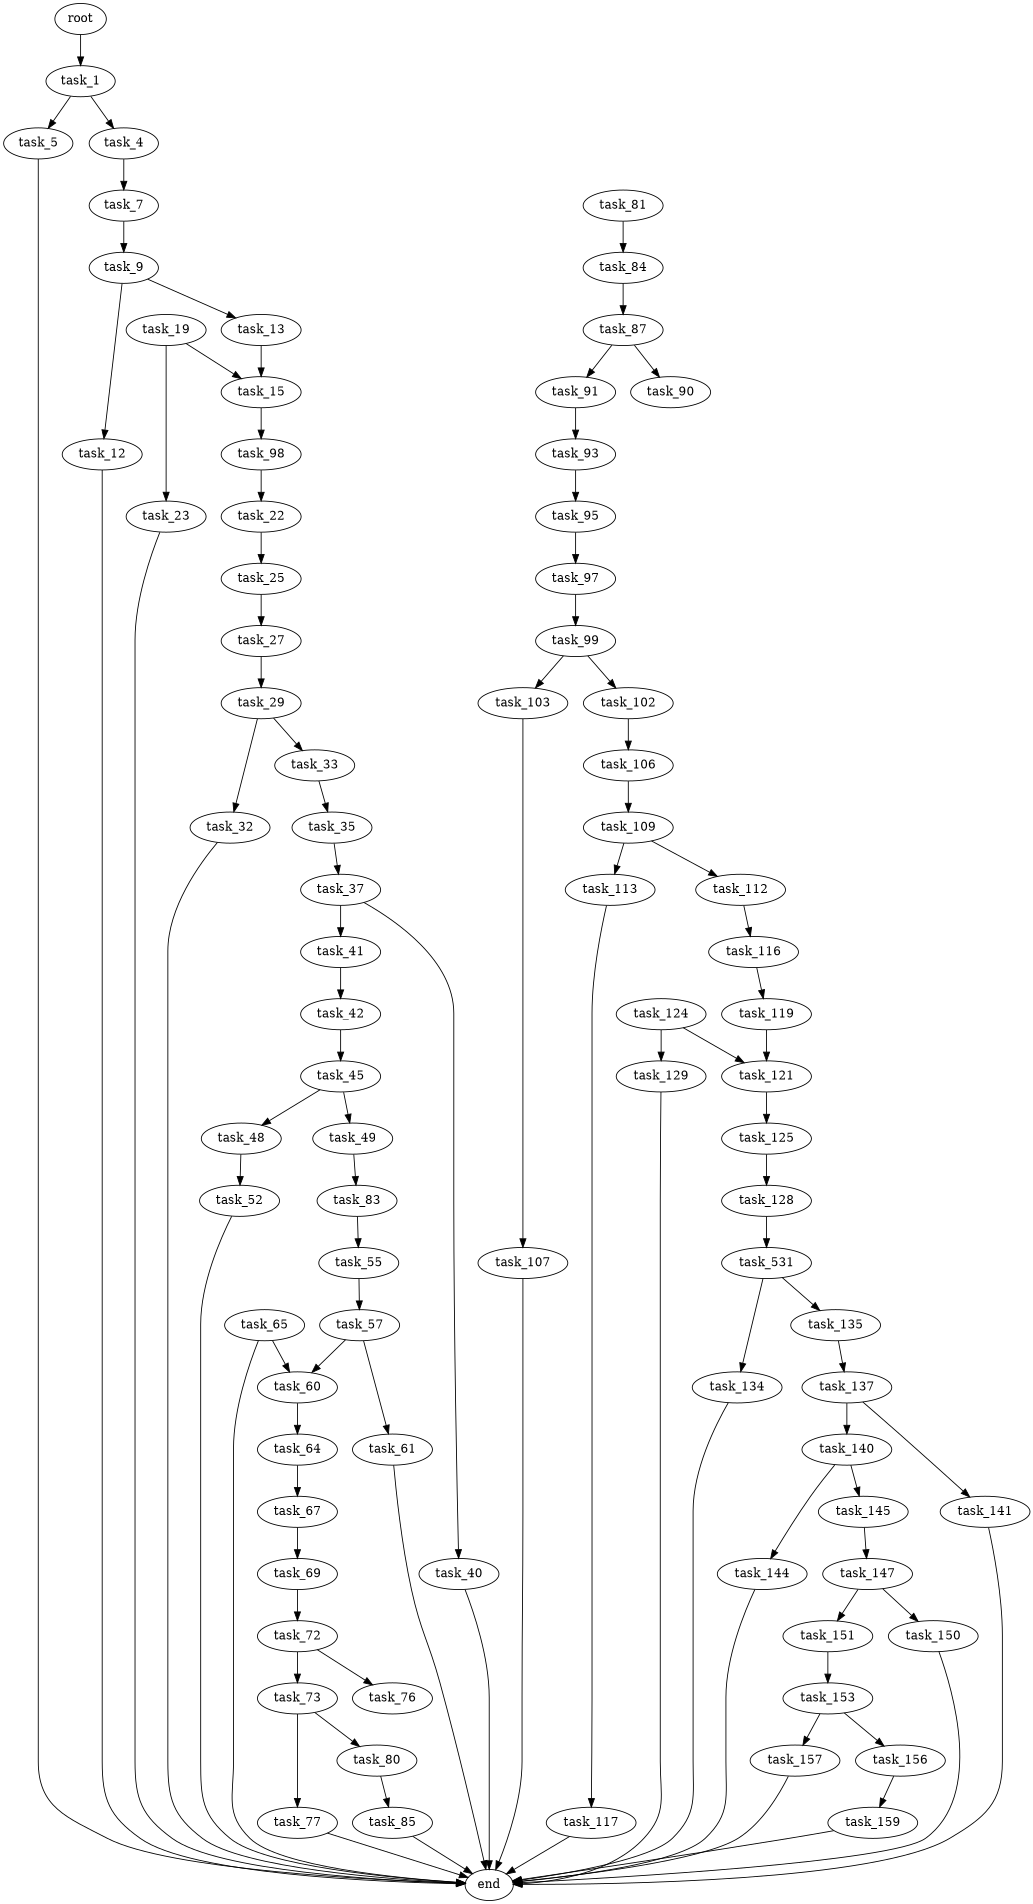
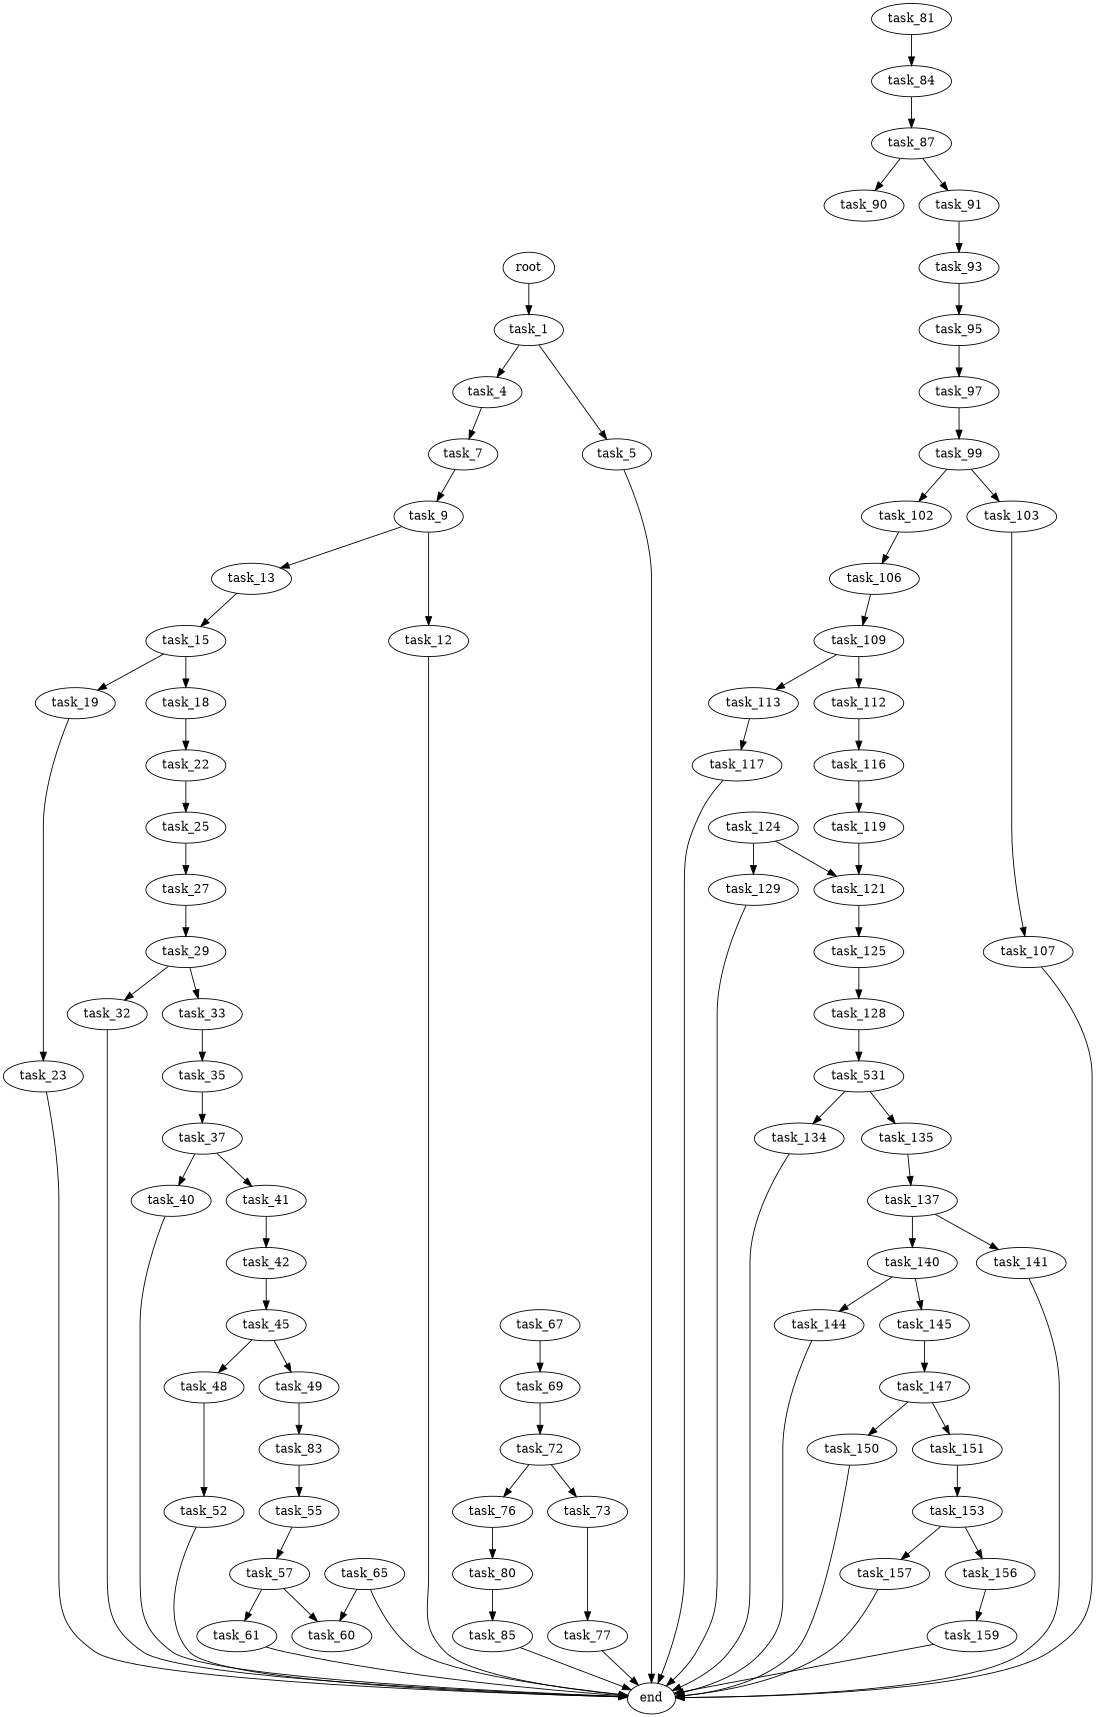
(210, 359) -> (135, 670)
(261, 454) -> (186, 703)
(297, 1450) -> none
(334, 1727) -> (493, 1539)
